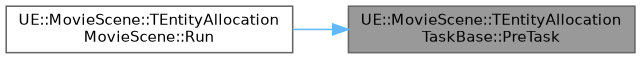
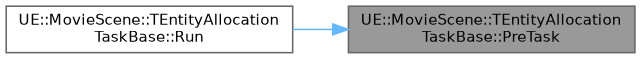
(149, 29) -> (149, 29)
